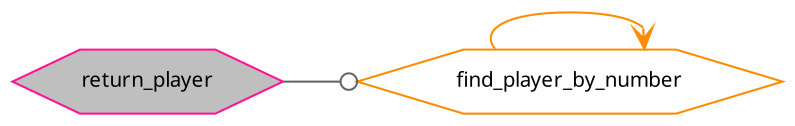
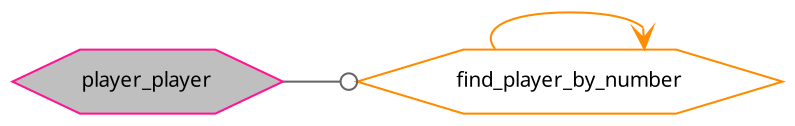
(148, 82) -> (148, 82)
